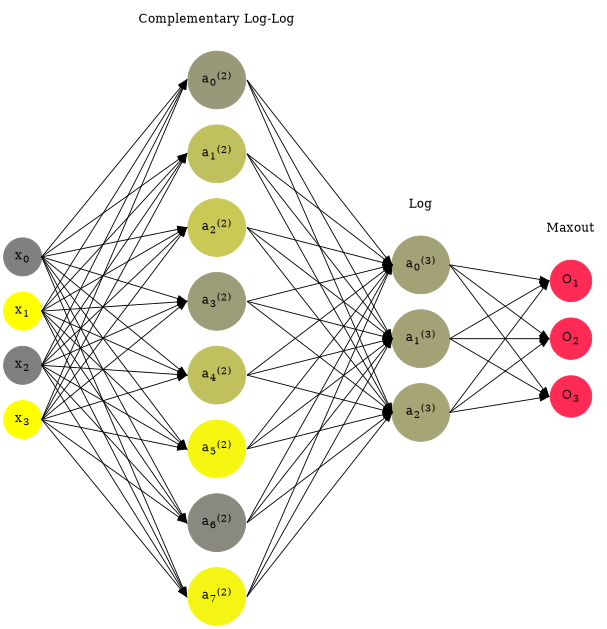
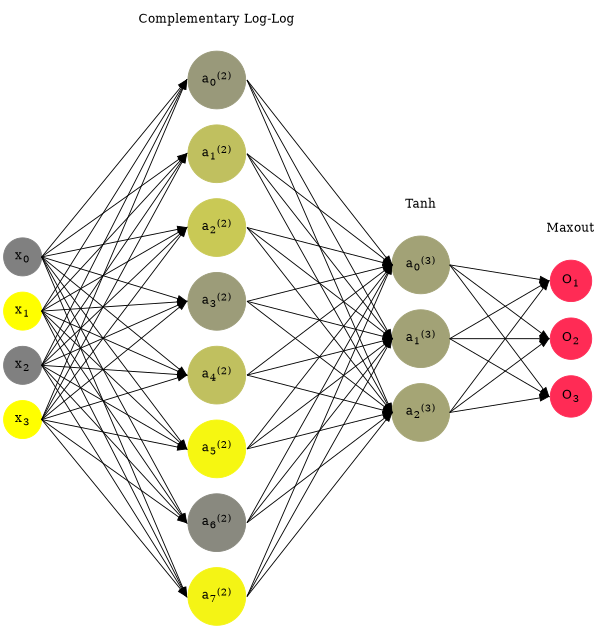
(421, 204) -> (421, 204)
